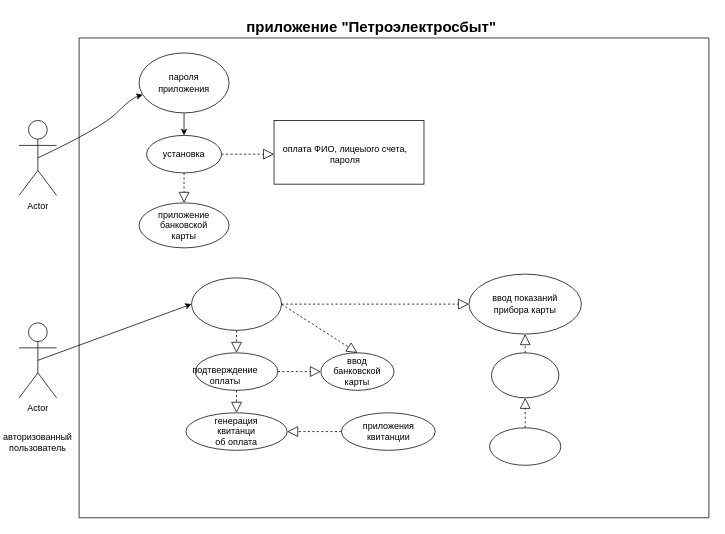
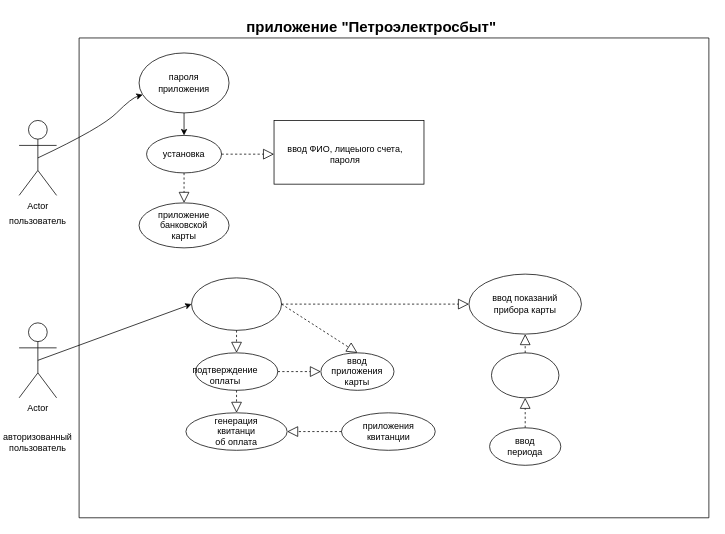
(345, 154) -> (345, 154)
none -> (38, 222)
(357, 372) -> (357, 372)
none -> (525, 447)
